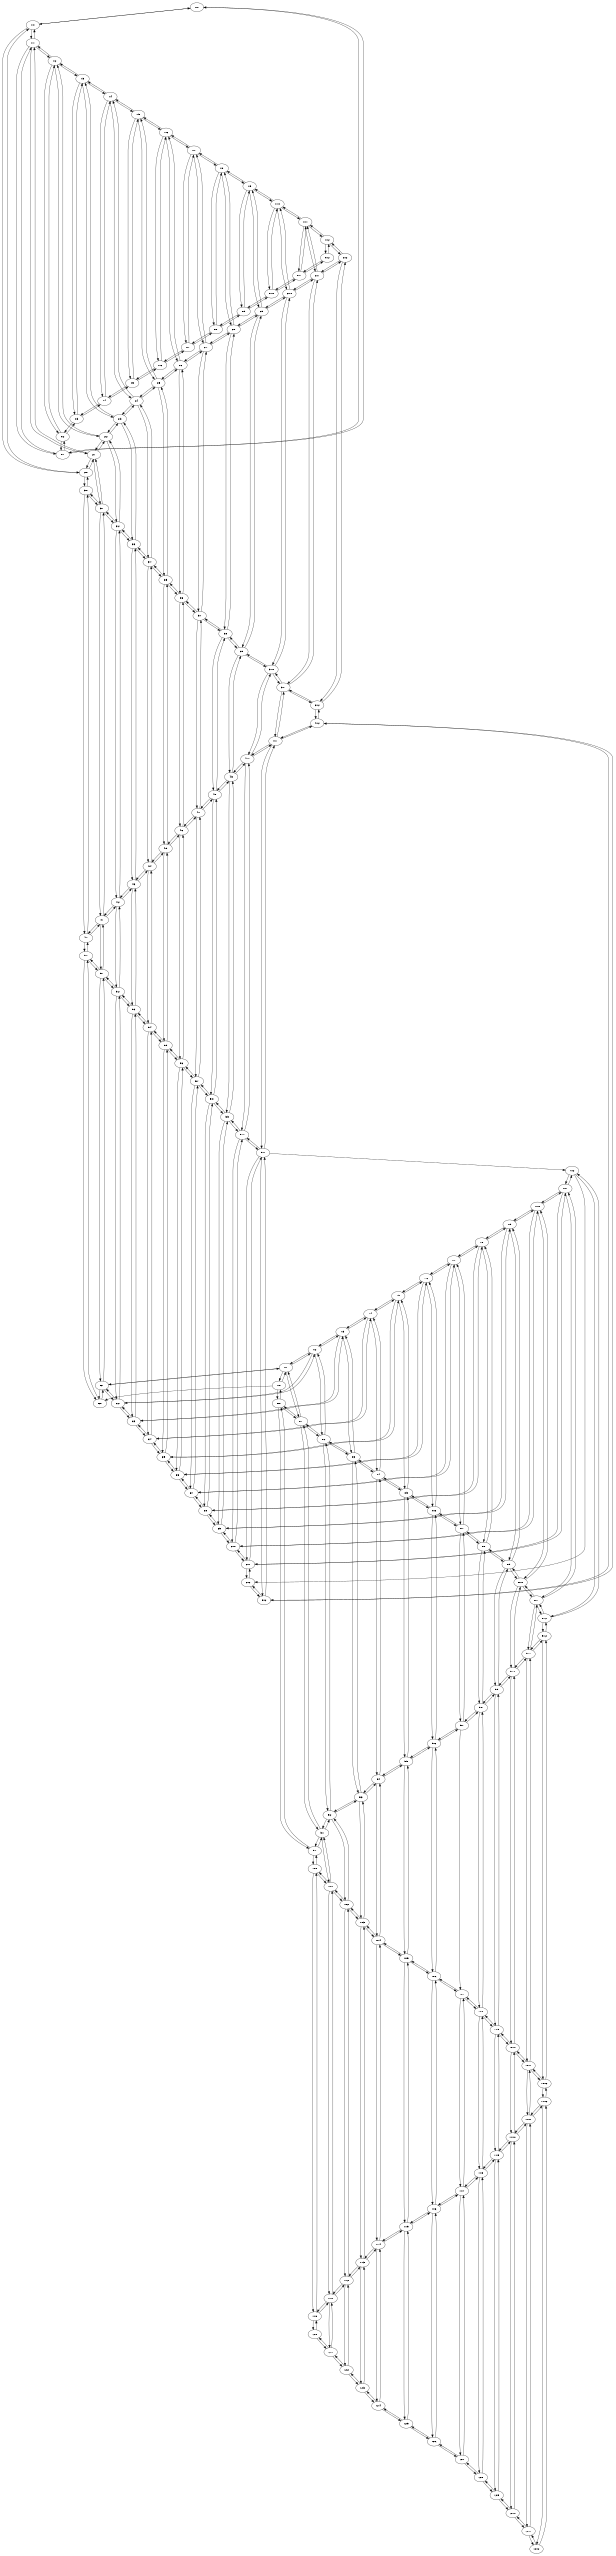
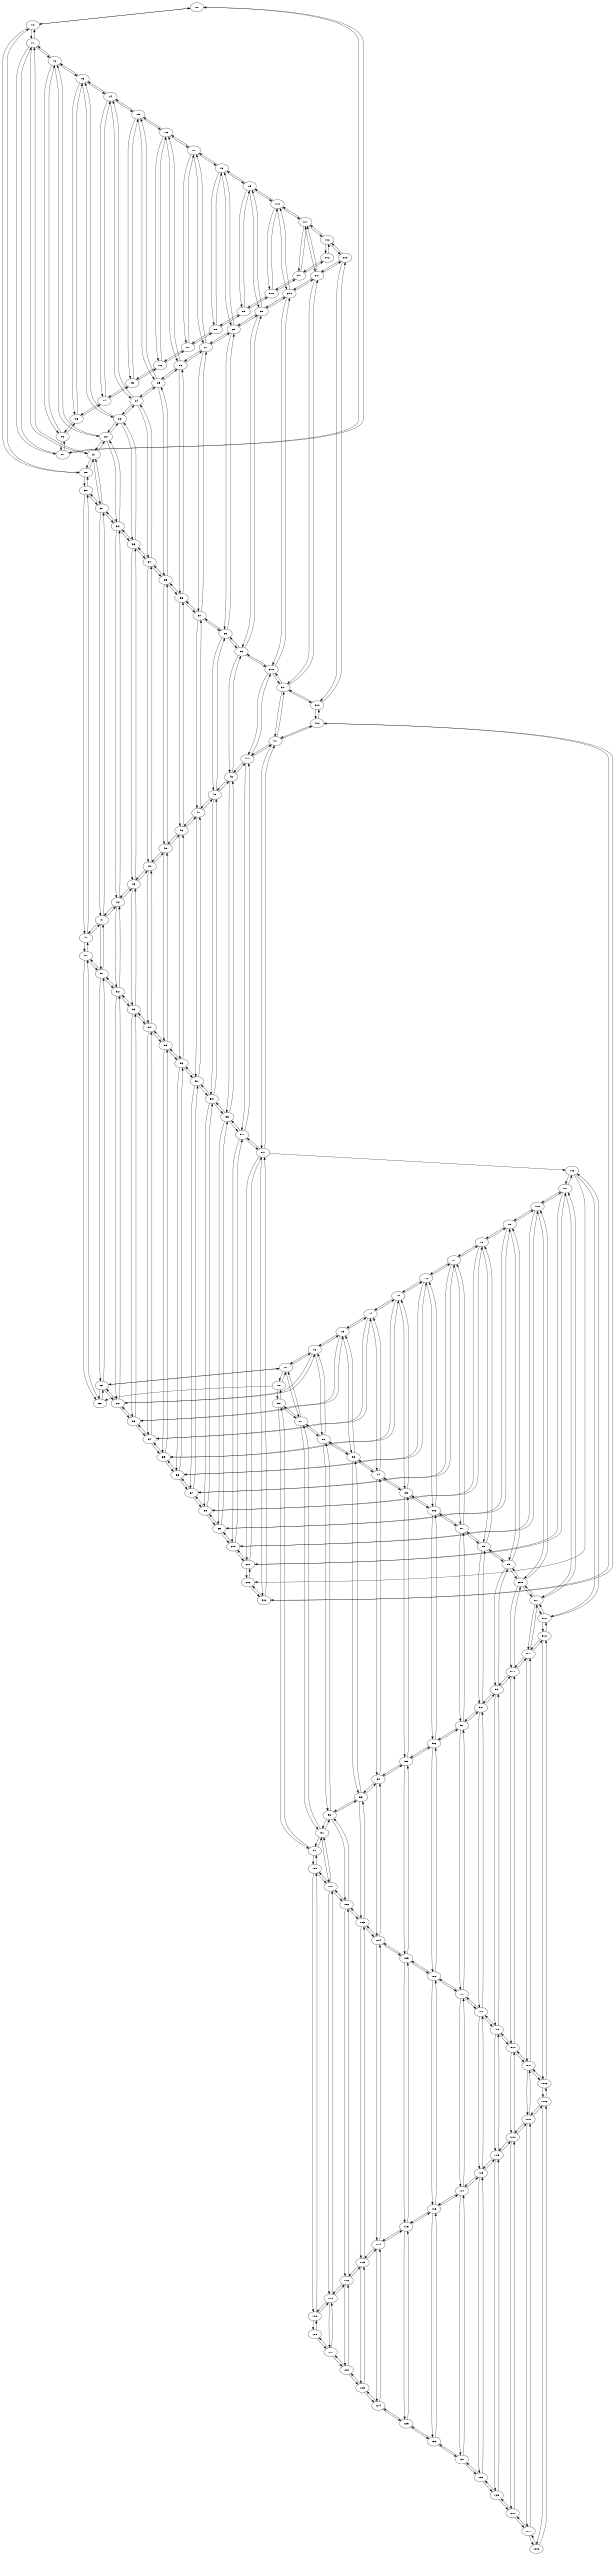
none -> (464, 1861)
